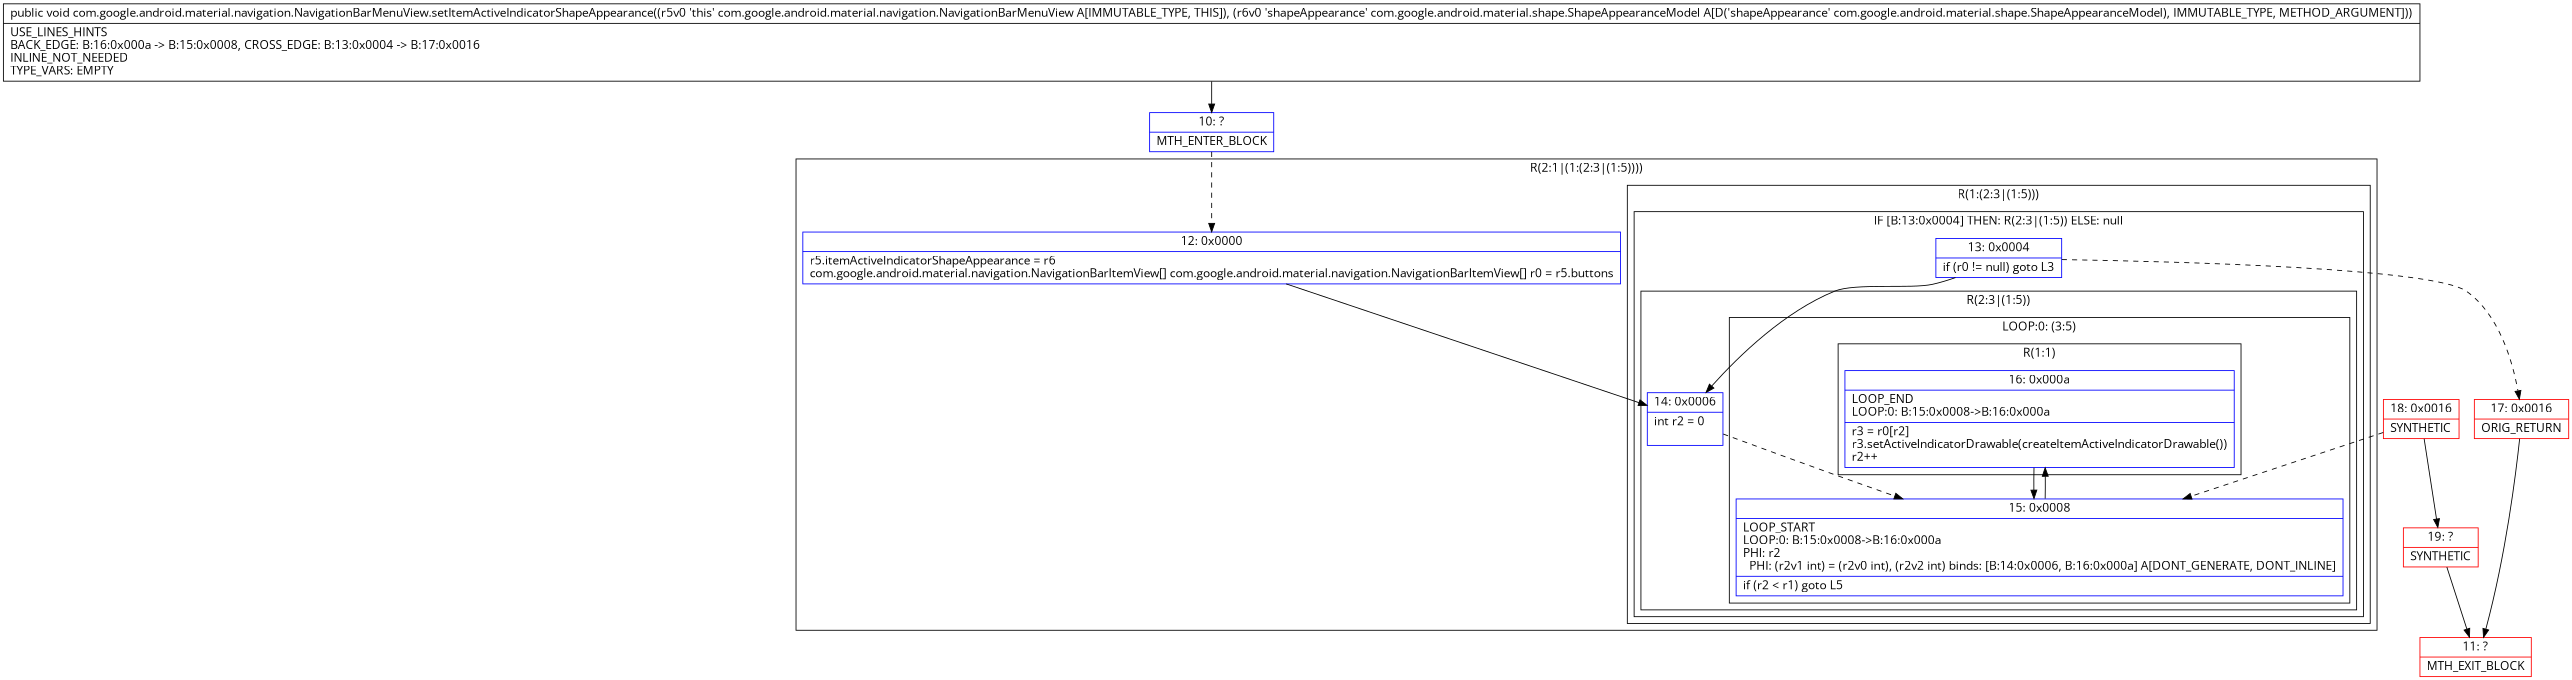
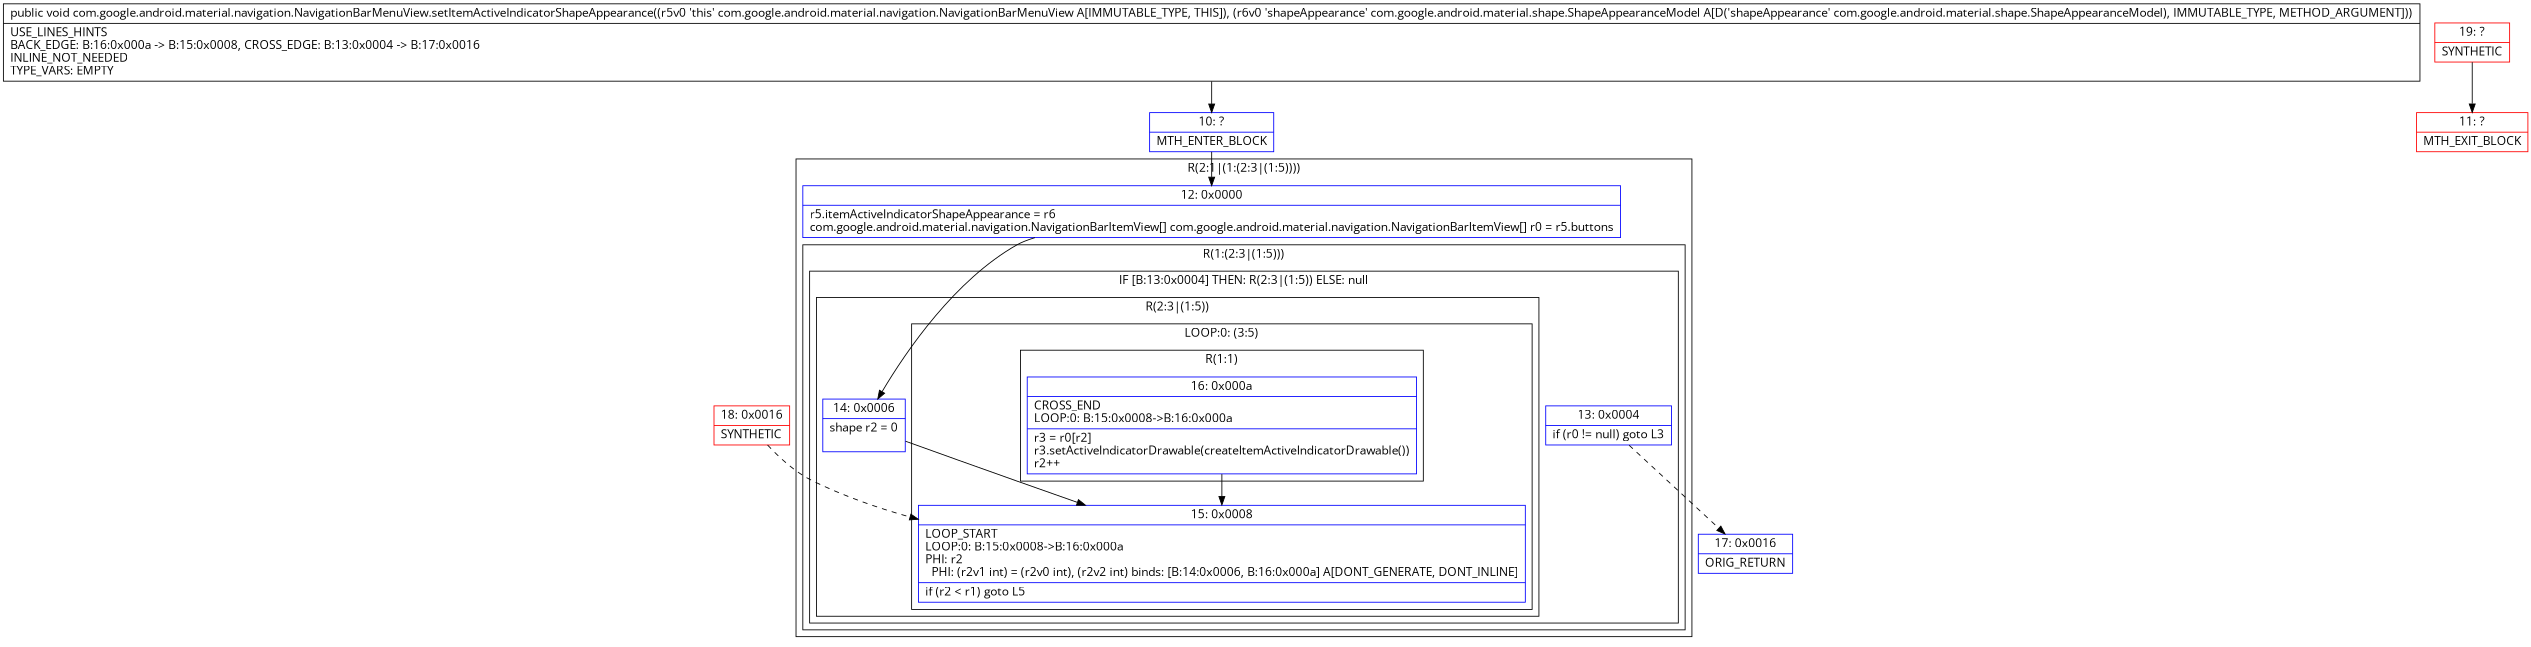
(1212, 187) -> (1212, 164)
(1819, 298) -> none
(1883, 400) -> (1068, 406)
(2522, 419) -> (1745, 554)
(1680, 422) -> (864, 428)
(1809, 465) -> (991, 472)
(2430, 479) -> none
(2045, 488) -> none
(2506, 535) -> none
